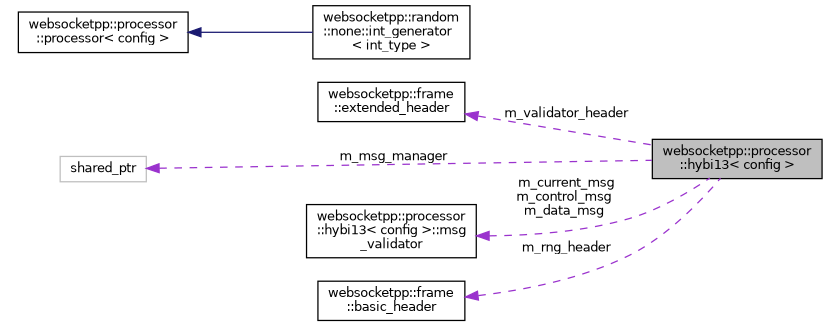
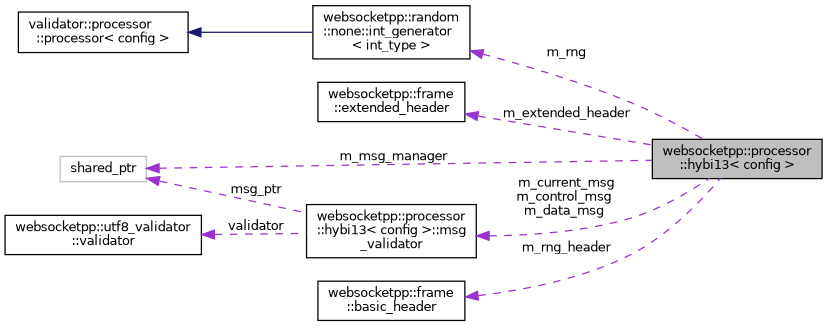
(103, 32) -> (103, 32)
none -> (596, 89)
(564, 114) -> (564, 114)
none -> (233, 197)
none -> (103, 235)
